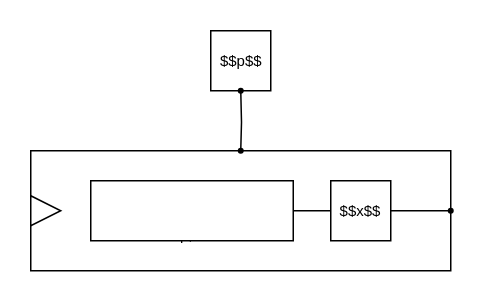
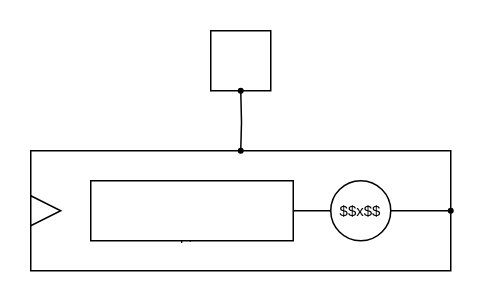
(241, 61) -> none
(361, 211) -> (361, 211)
